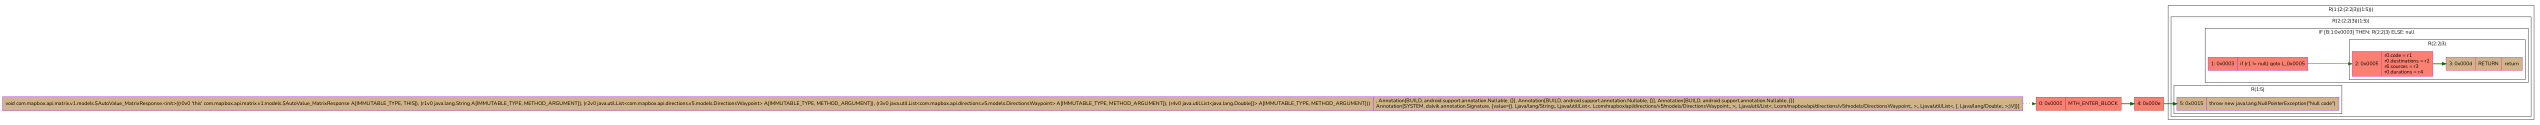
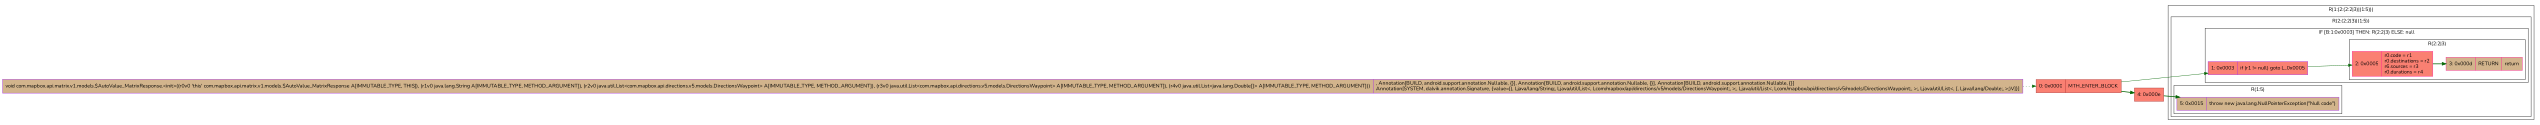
none -> (2163, 78)
